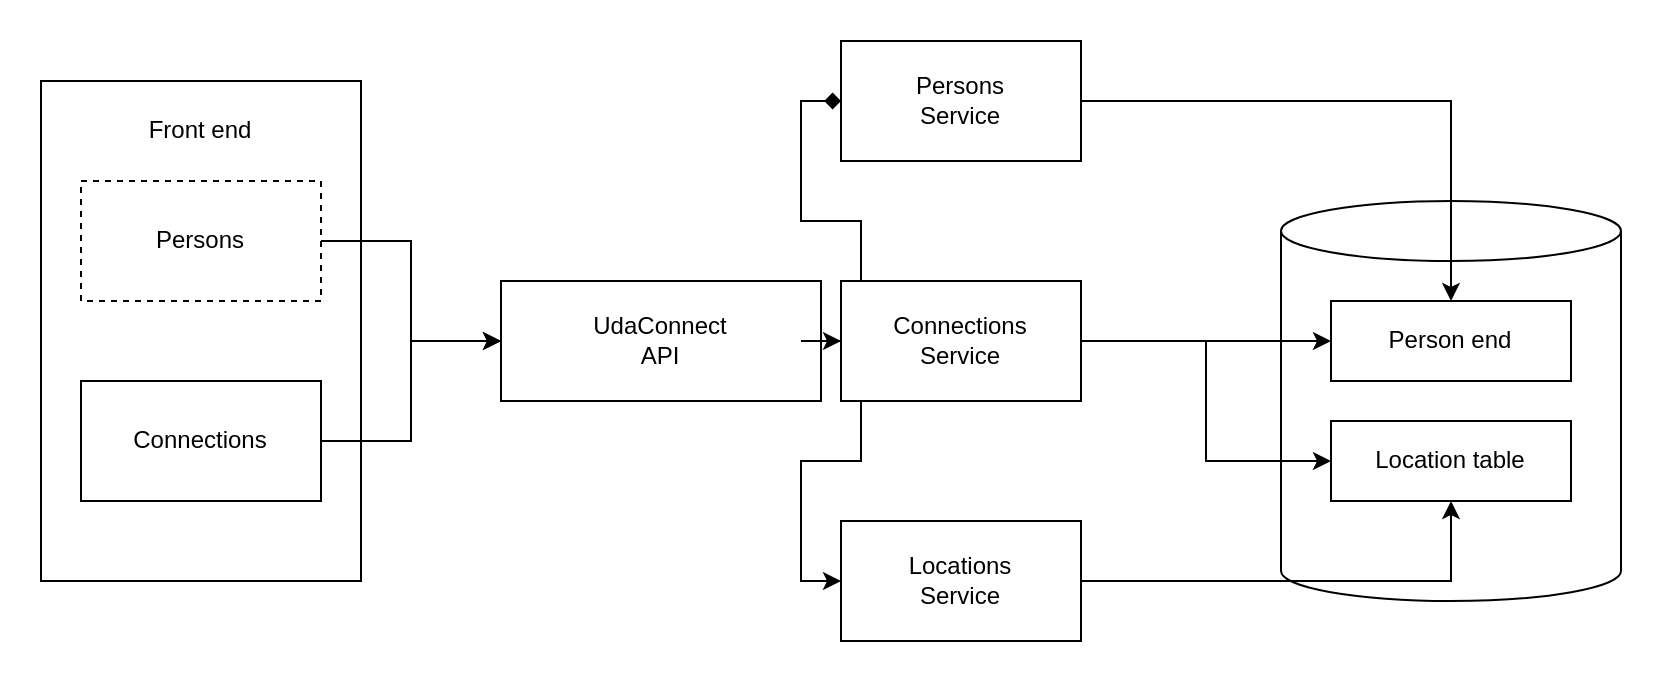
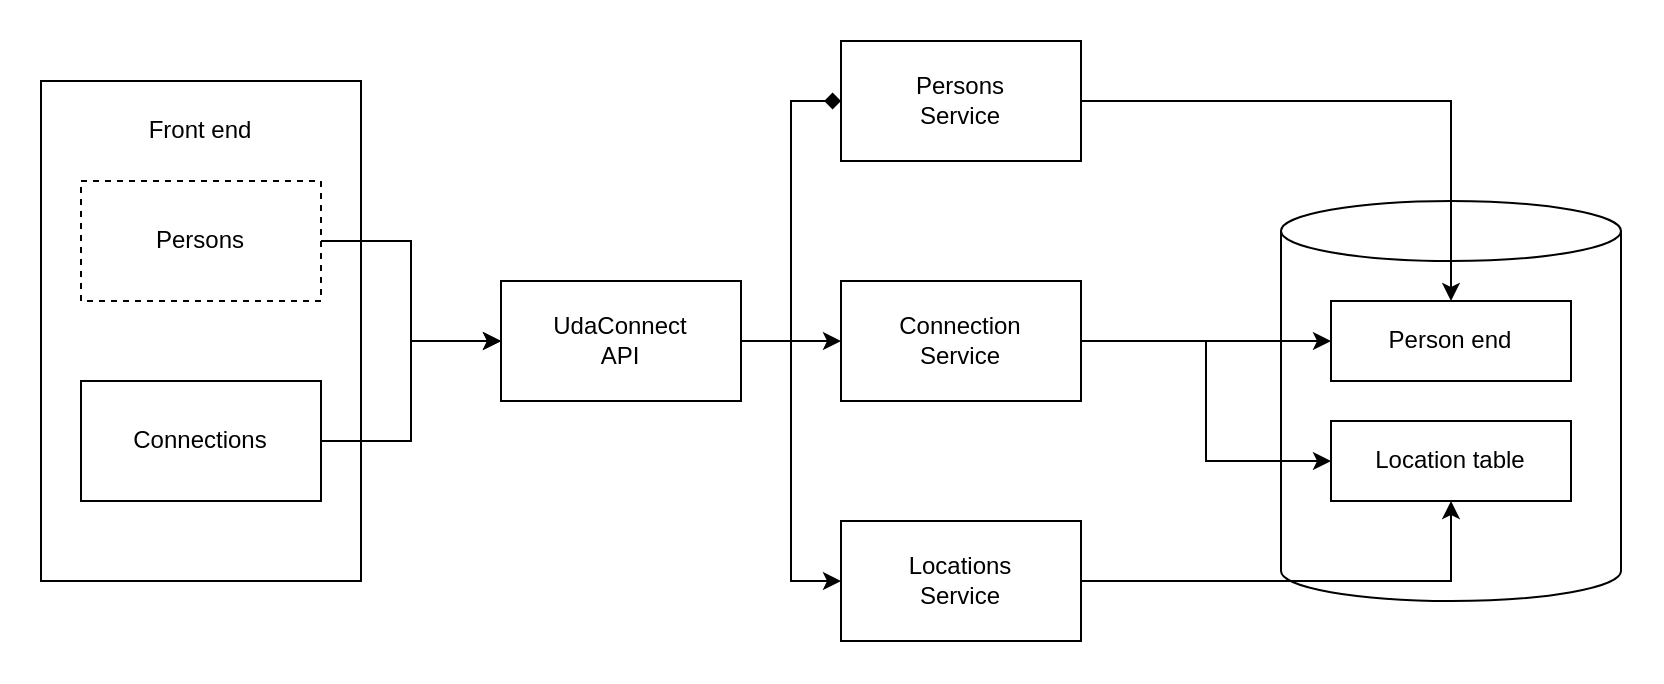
(661, 341) -> (621, 341)
(961, 341) -> (961, 341)
